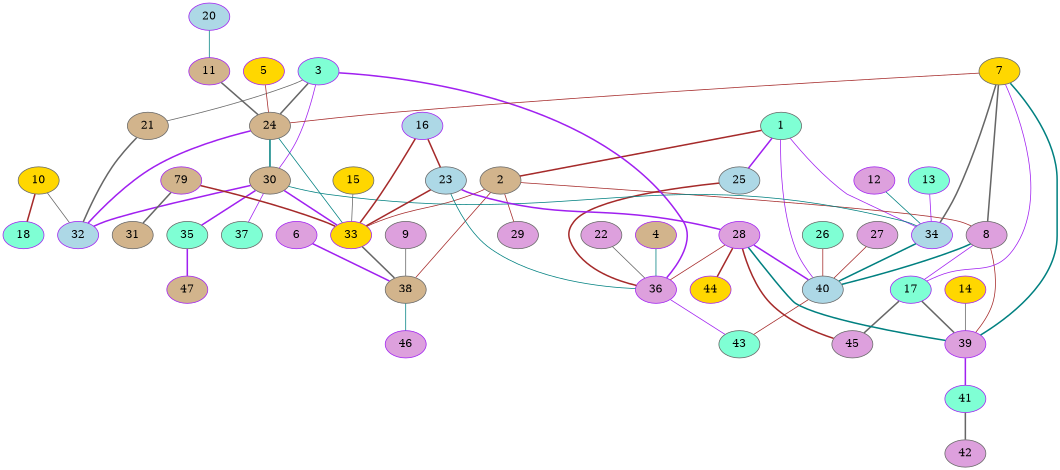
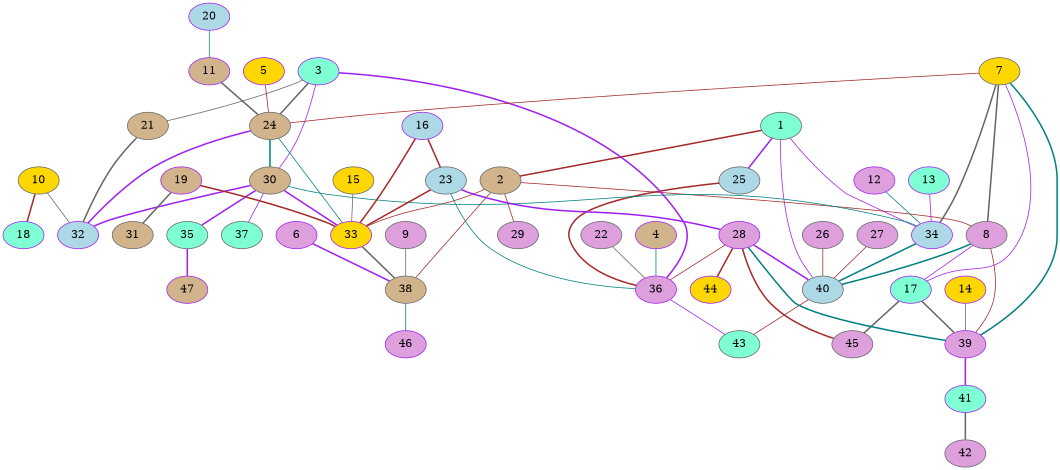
(181, 180) -> (181, 180)
(823, 235) -> (823, 235)
